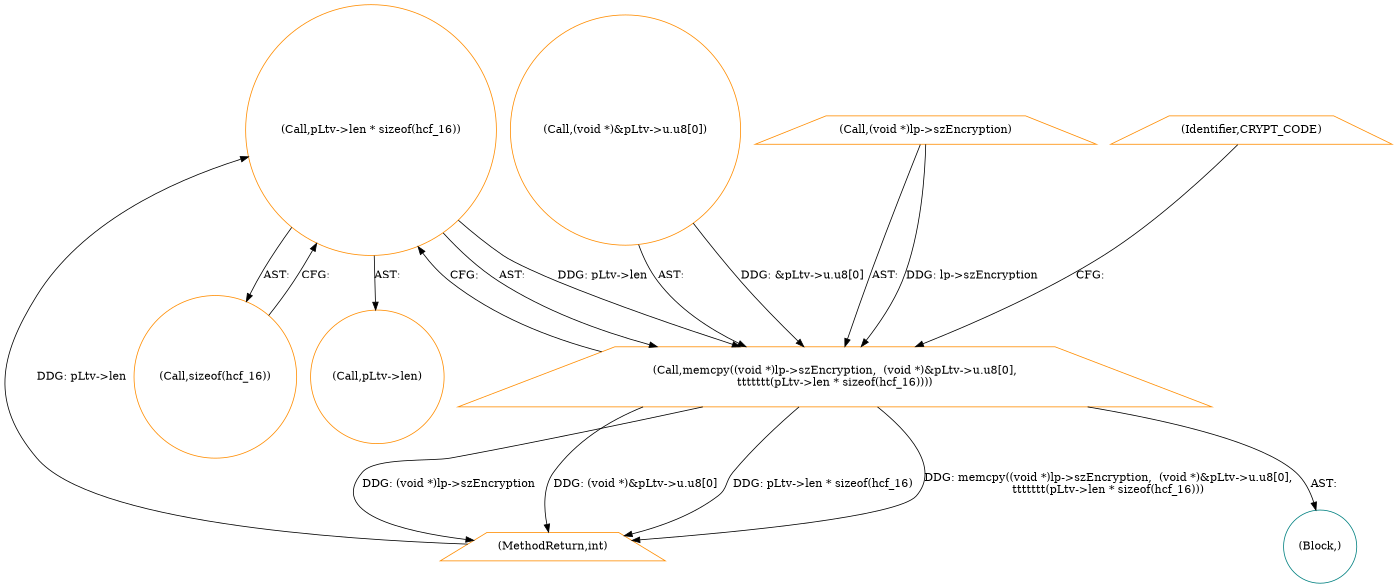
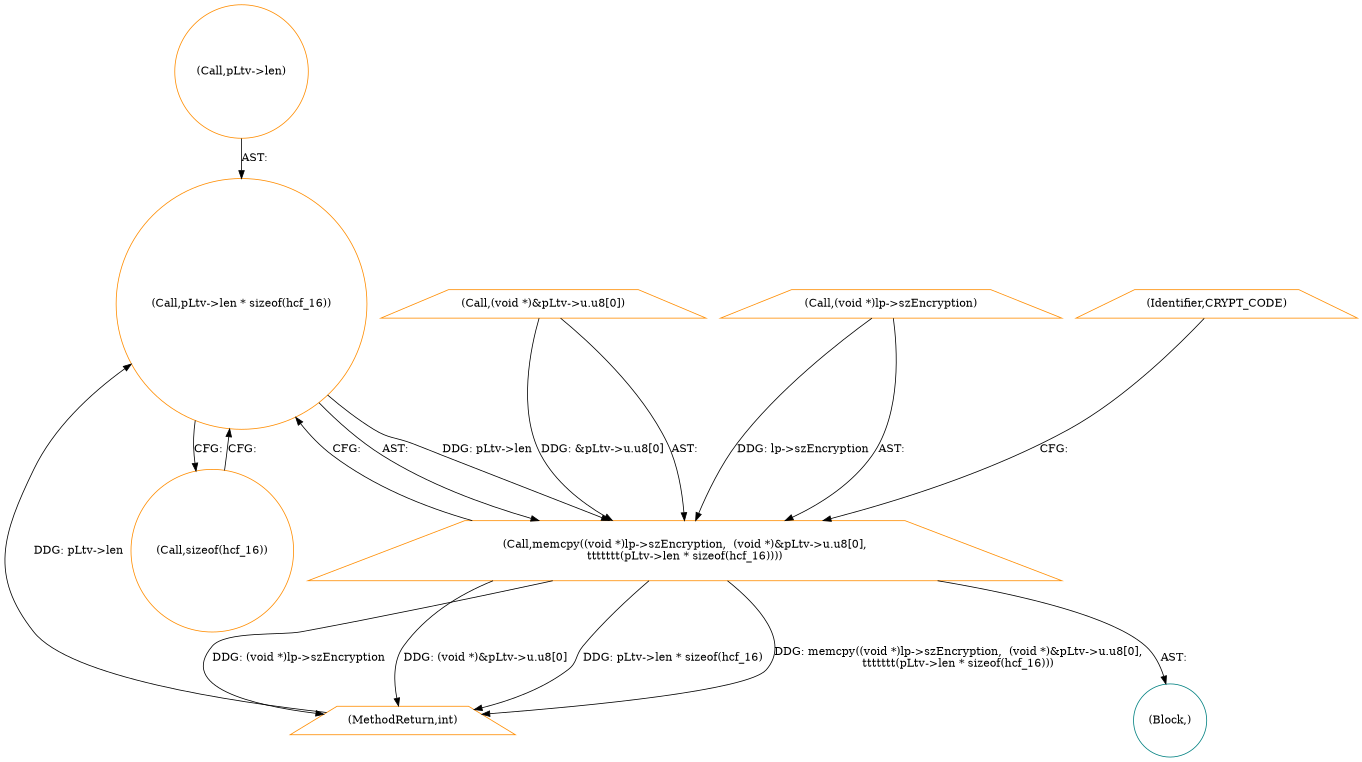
(625, 130) -> (543, 304)
(279, 276) -> (210, 449)
(375, 279) -> (242, 154)
